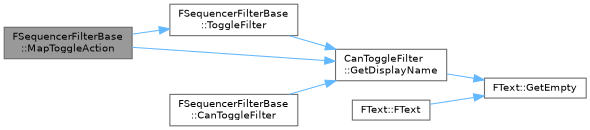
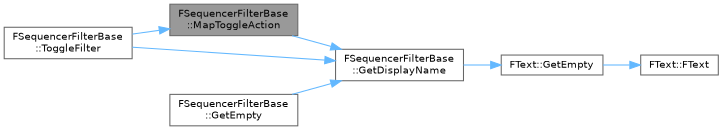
(146, 32) -> (146, 32)
(391, 65) -> (400, 65)
(452, 101) -> (616, 65)
(234, 110) -> (234, 110)
